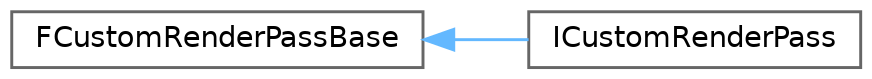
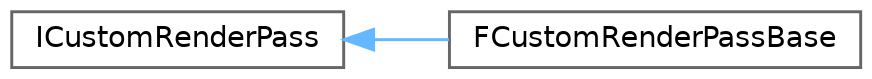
(491, 40) -> (411, 40)
